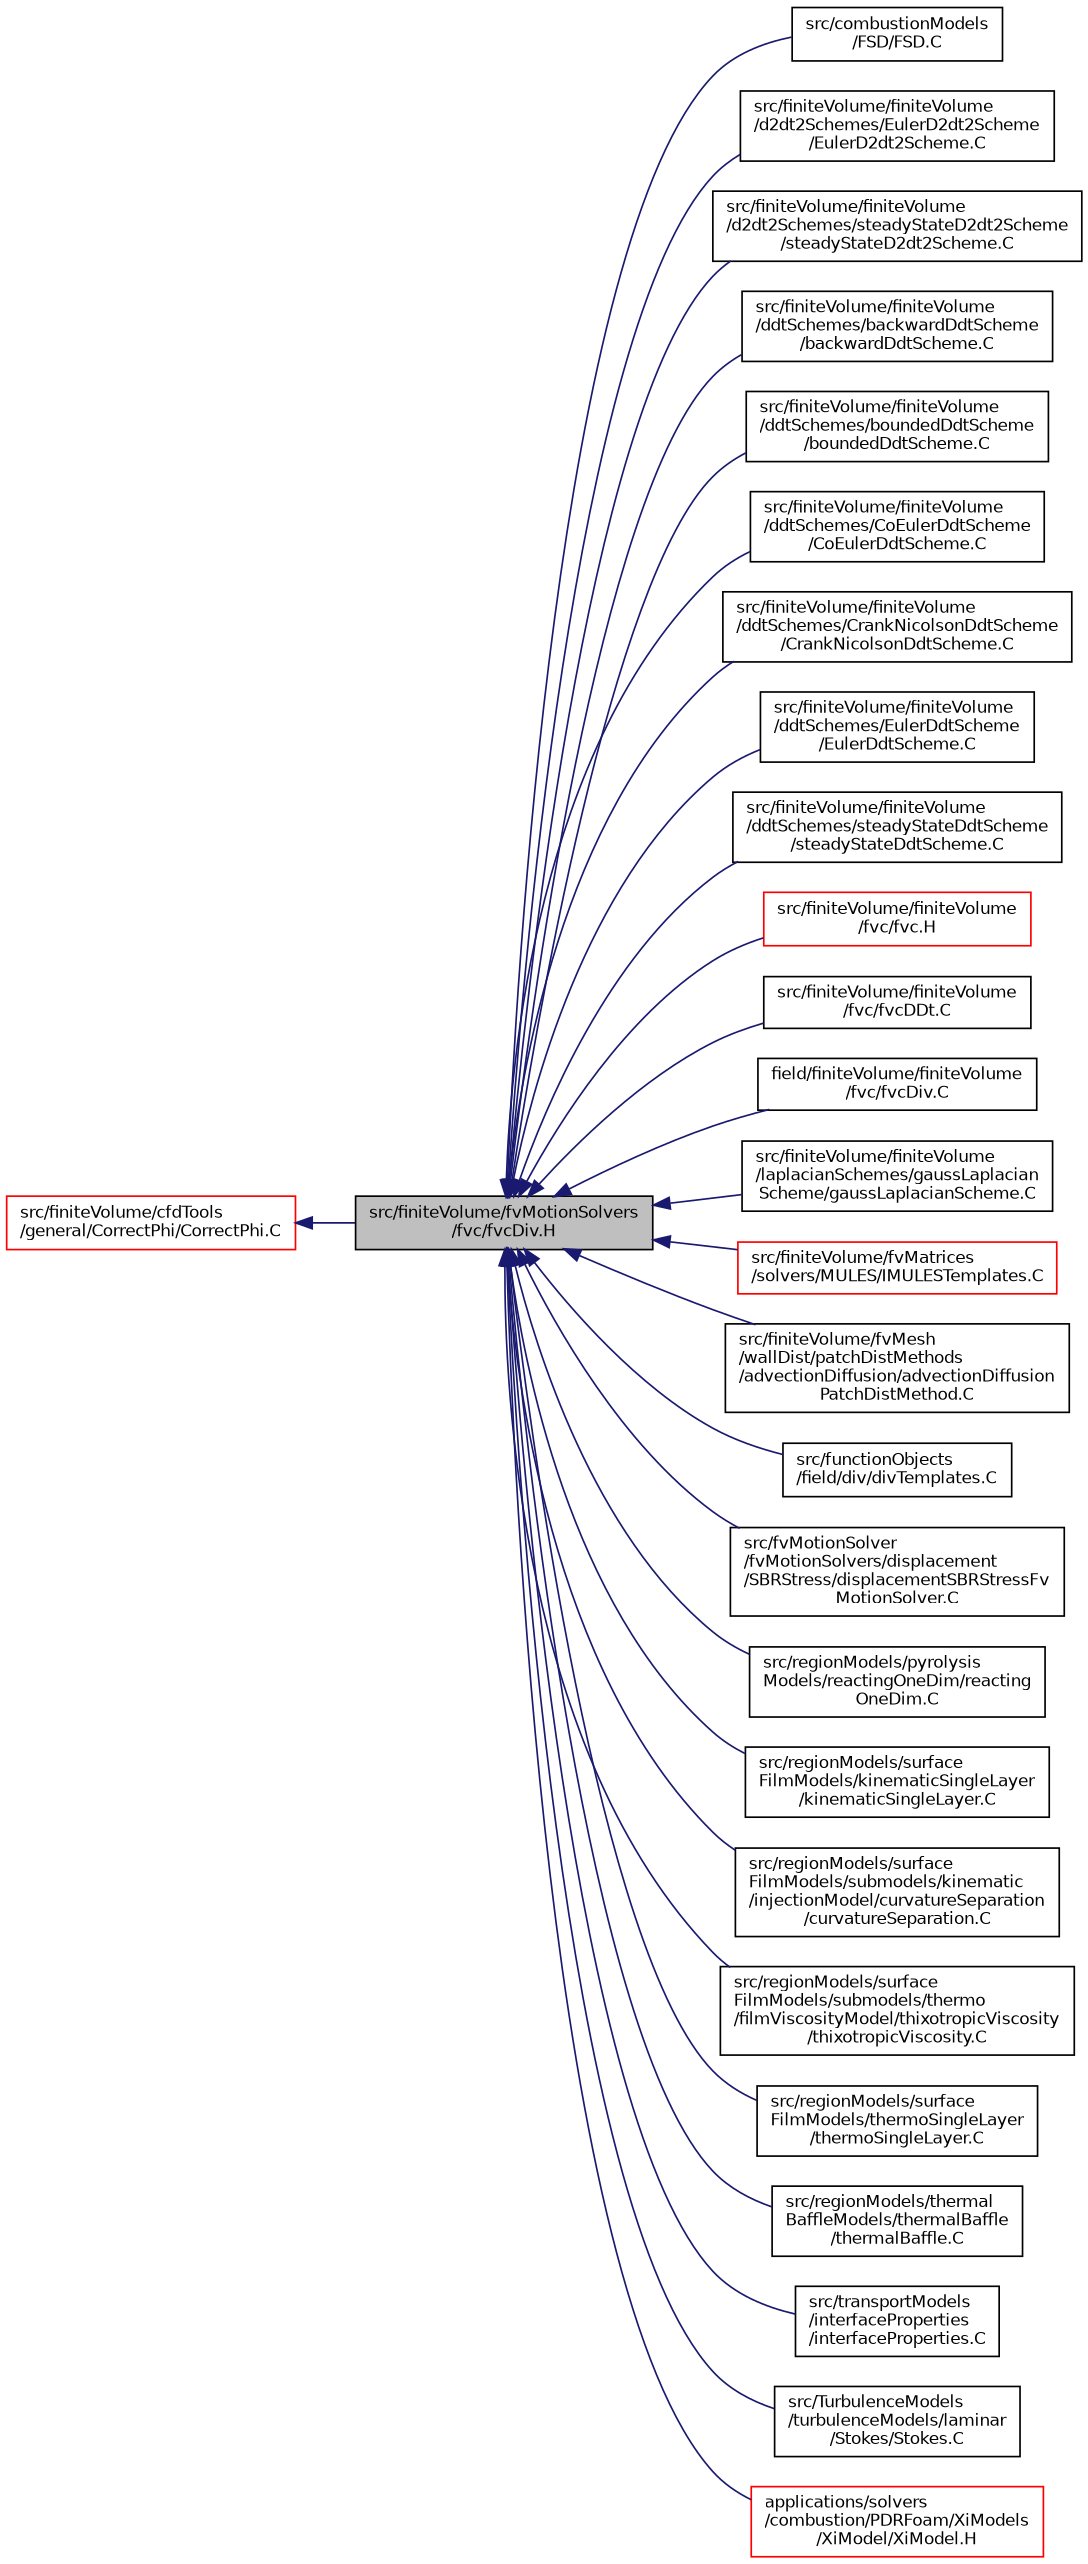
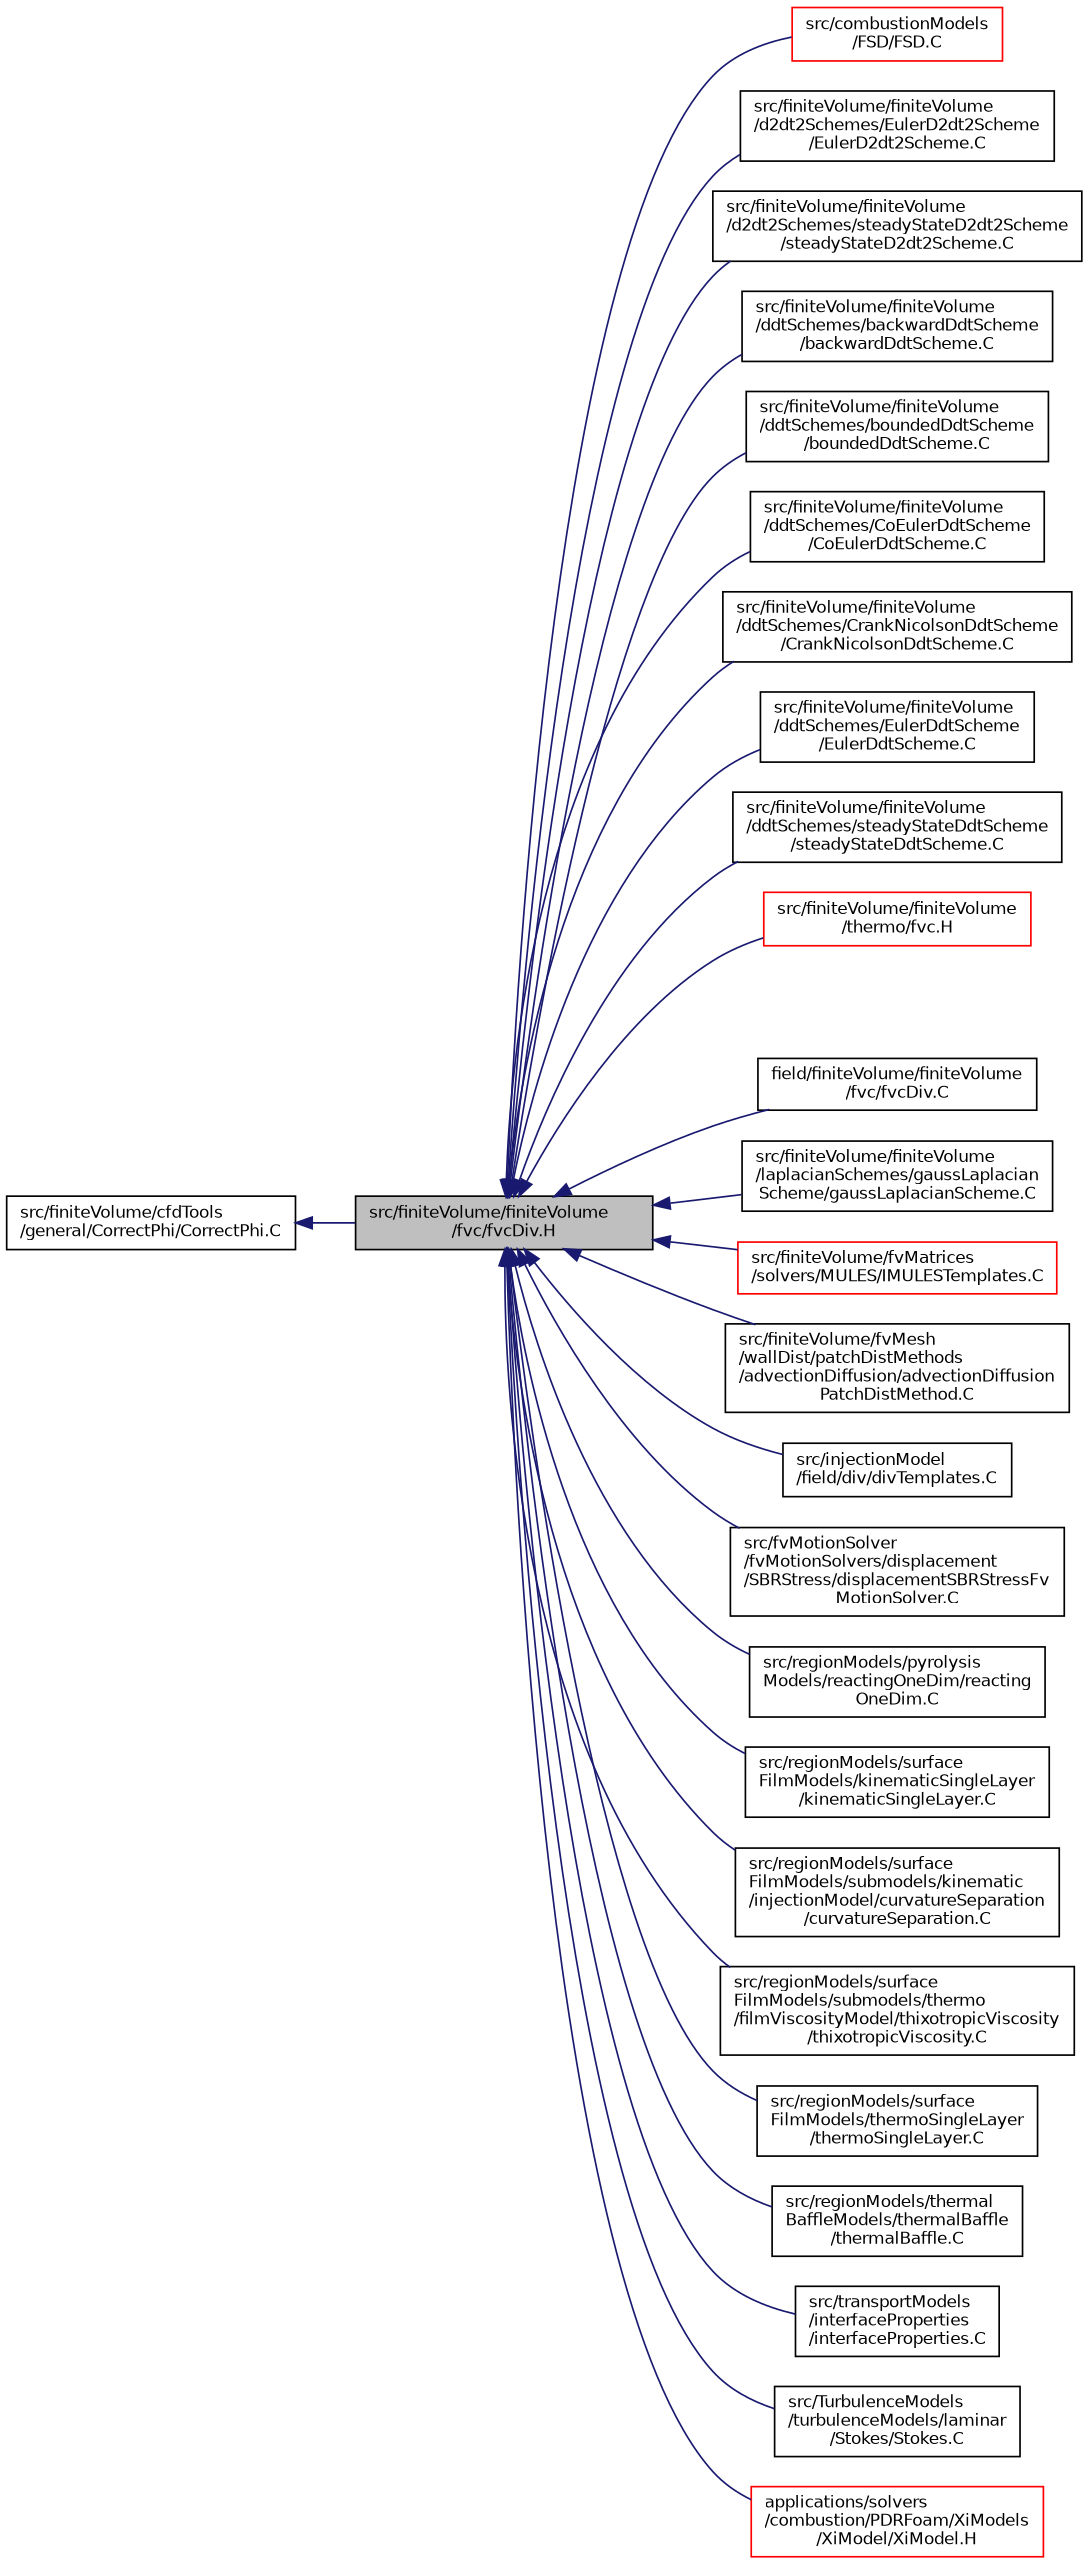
(897, 34) -> (897, 34)
(897, 919) -> (897, 919)
(897, 1003) -> none
(151, 1223) -> (151, 1223)
(504, 1223) -> (504, 1223)
(897, 1470) -> (897, 1470)
